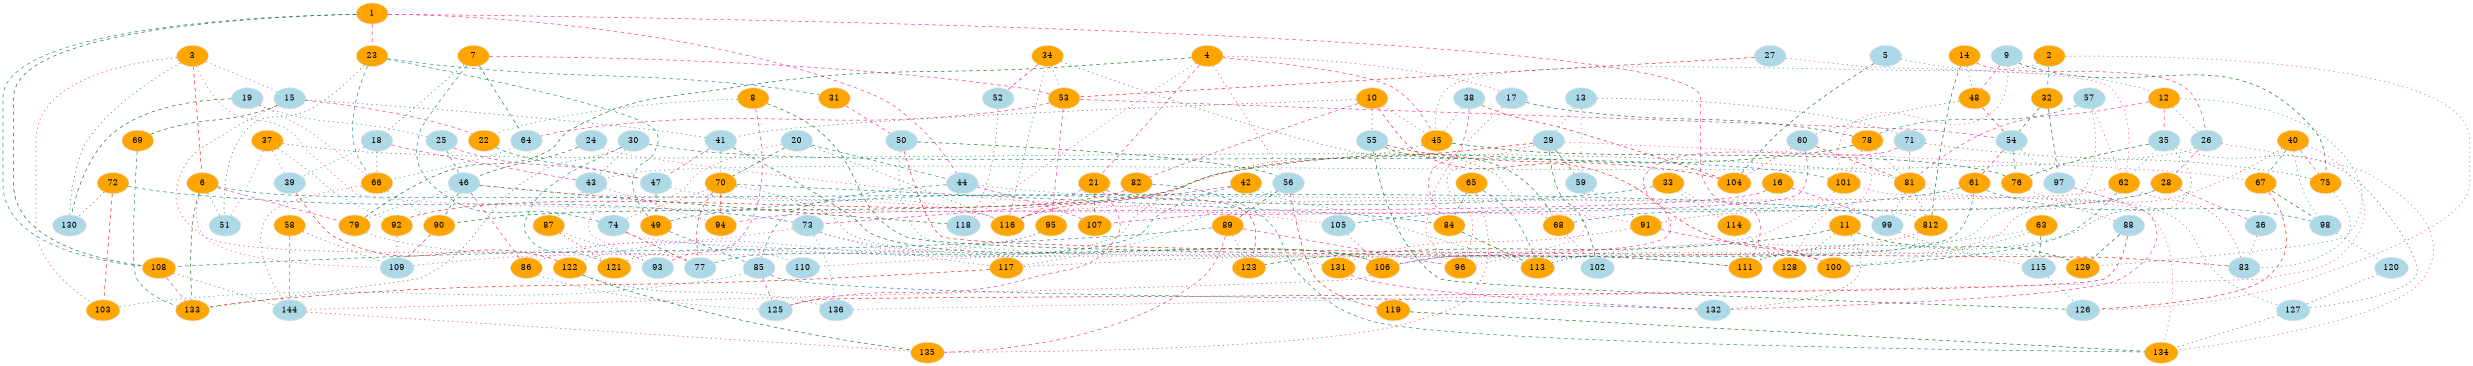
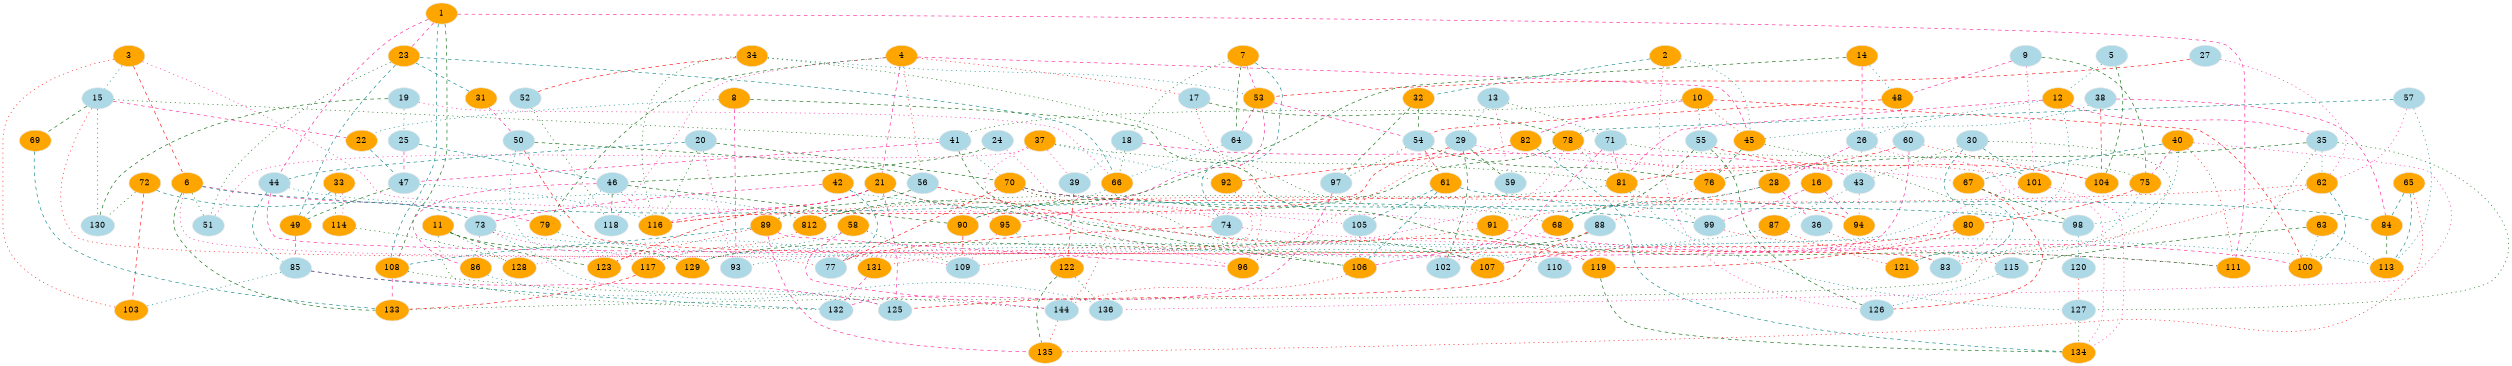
(101, 123) -> (98, 162)
none -> (1969, 226)
(1153, 238) -> (751, 247)
(1557, 246) -> (1081, 228)
